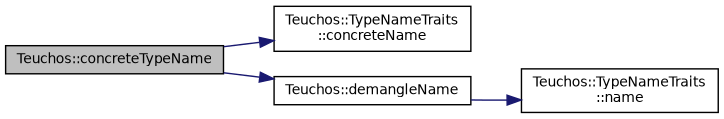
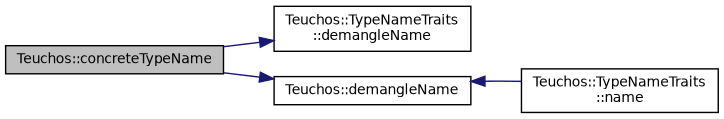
(372, 29) -> (372, 29)
(489, 100) -> (503, 81)
